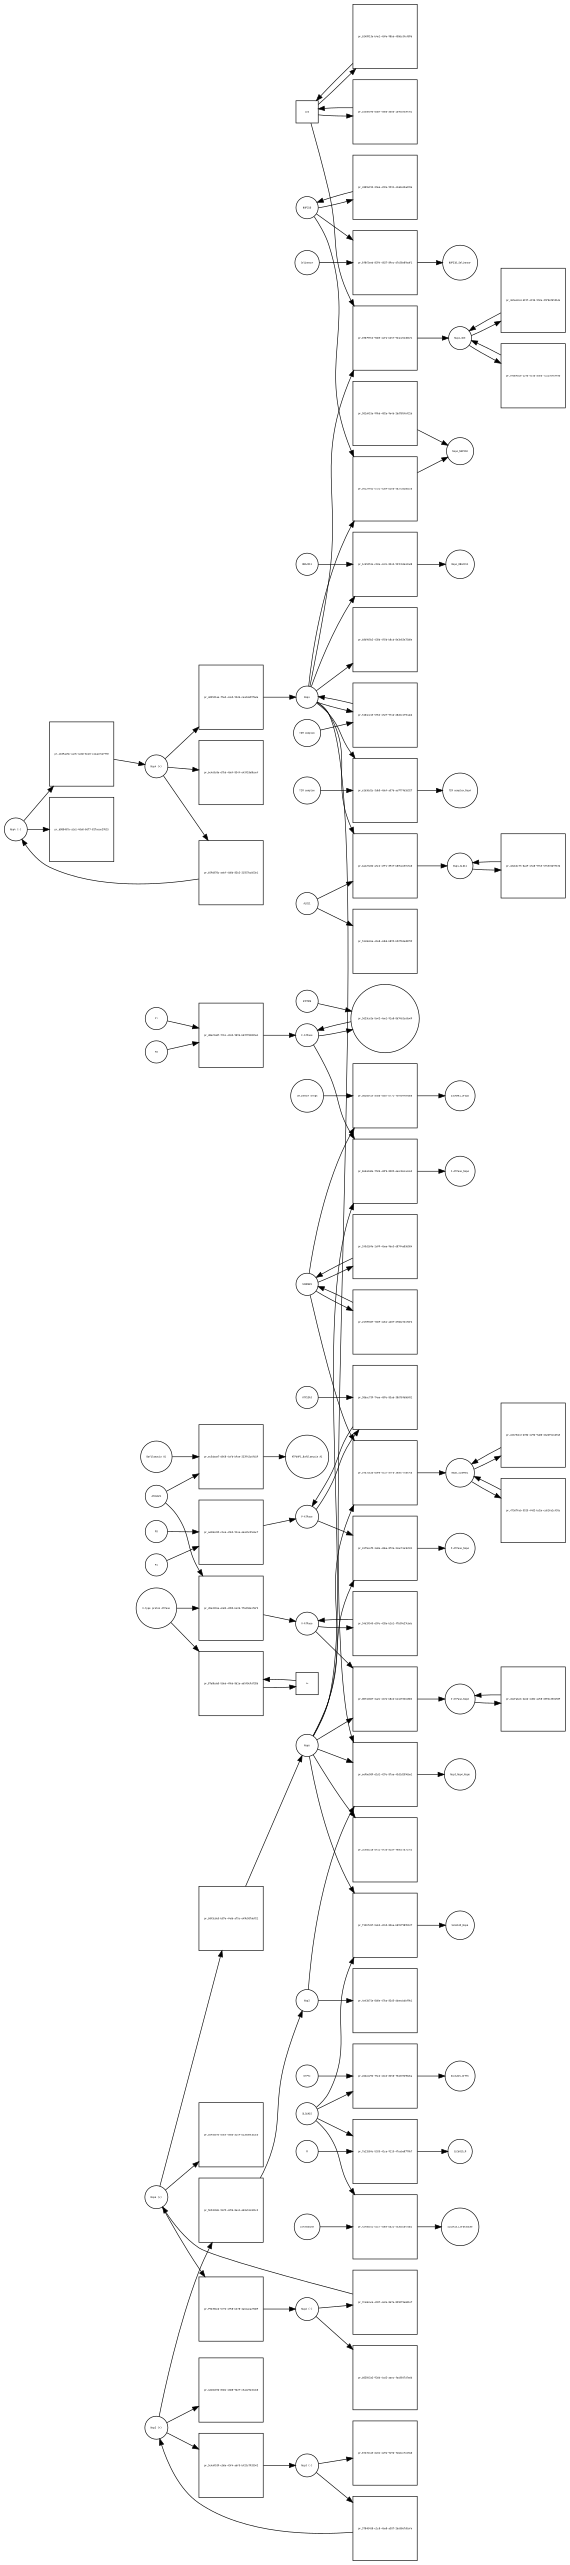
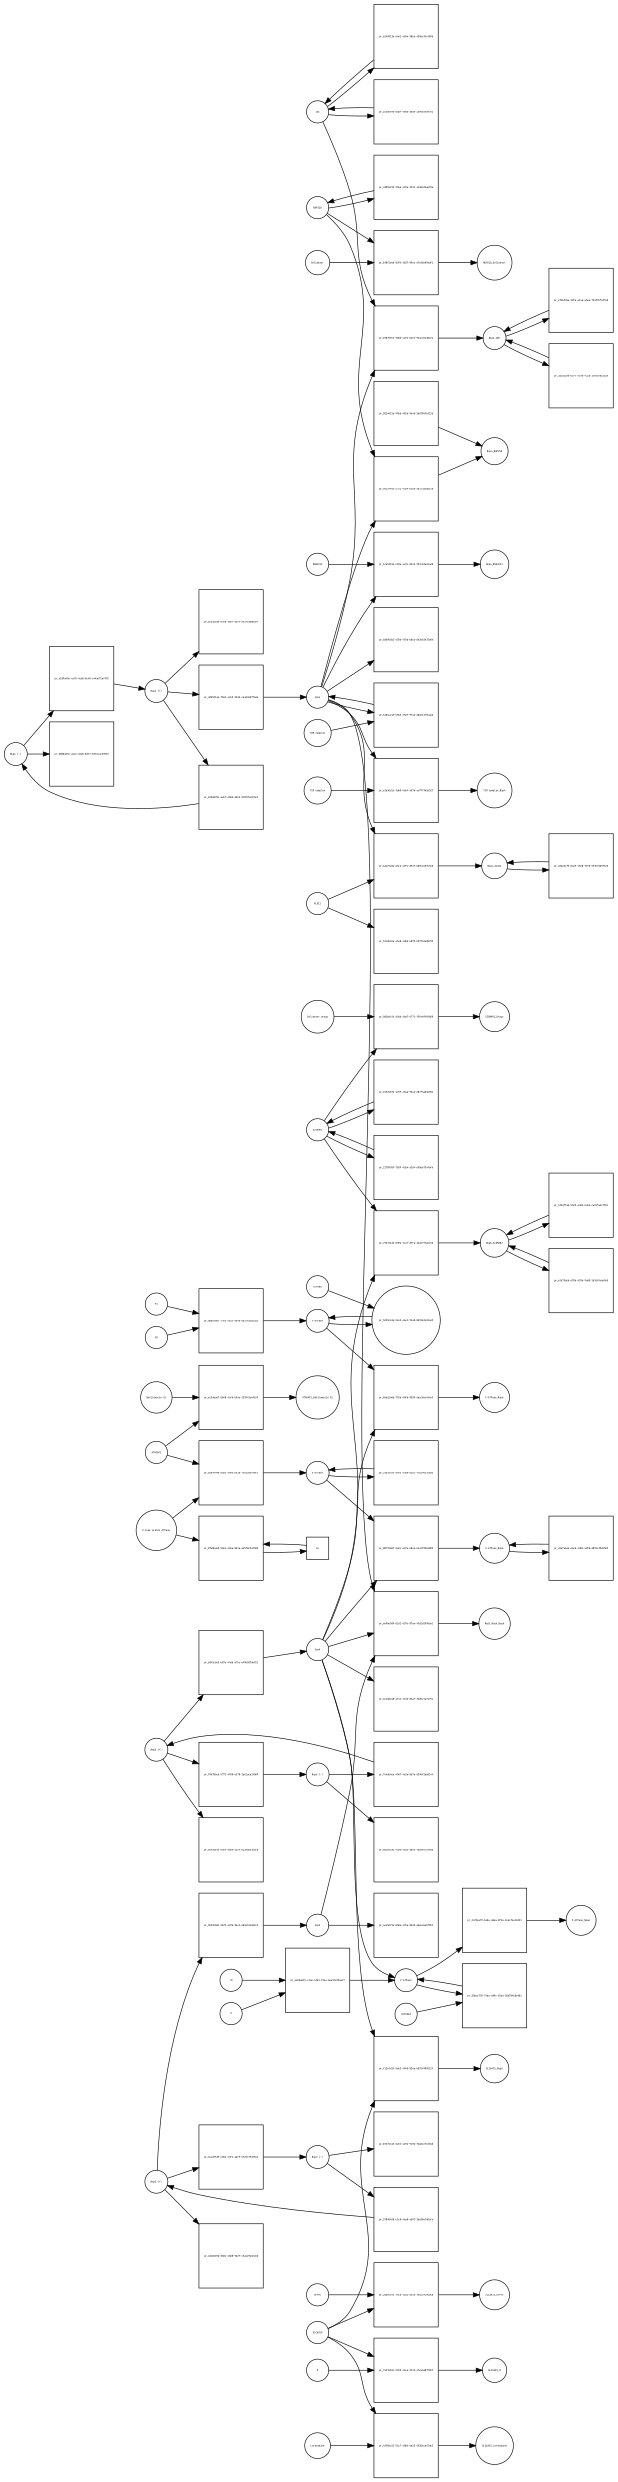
(307, 112) -> (318, 112)
(336, 1662) -> (354, 1821)
